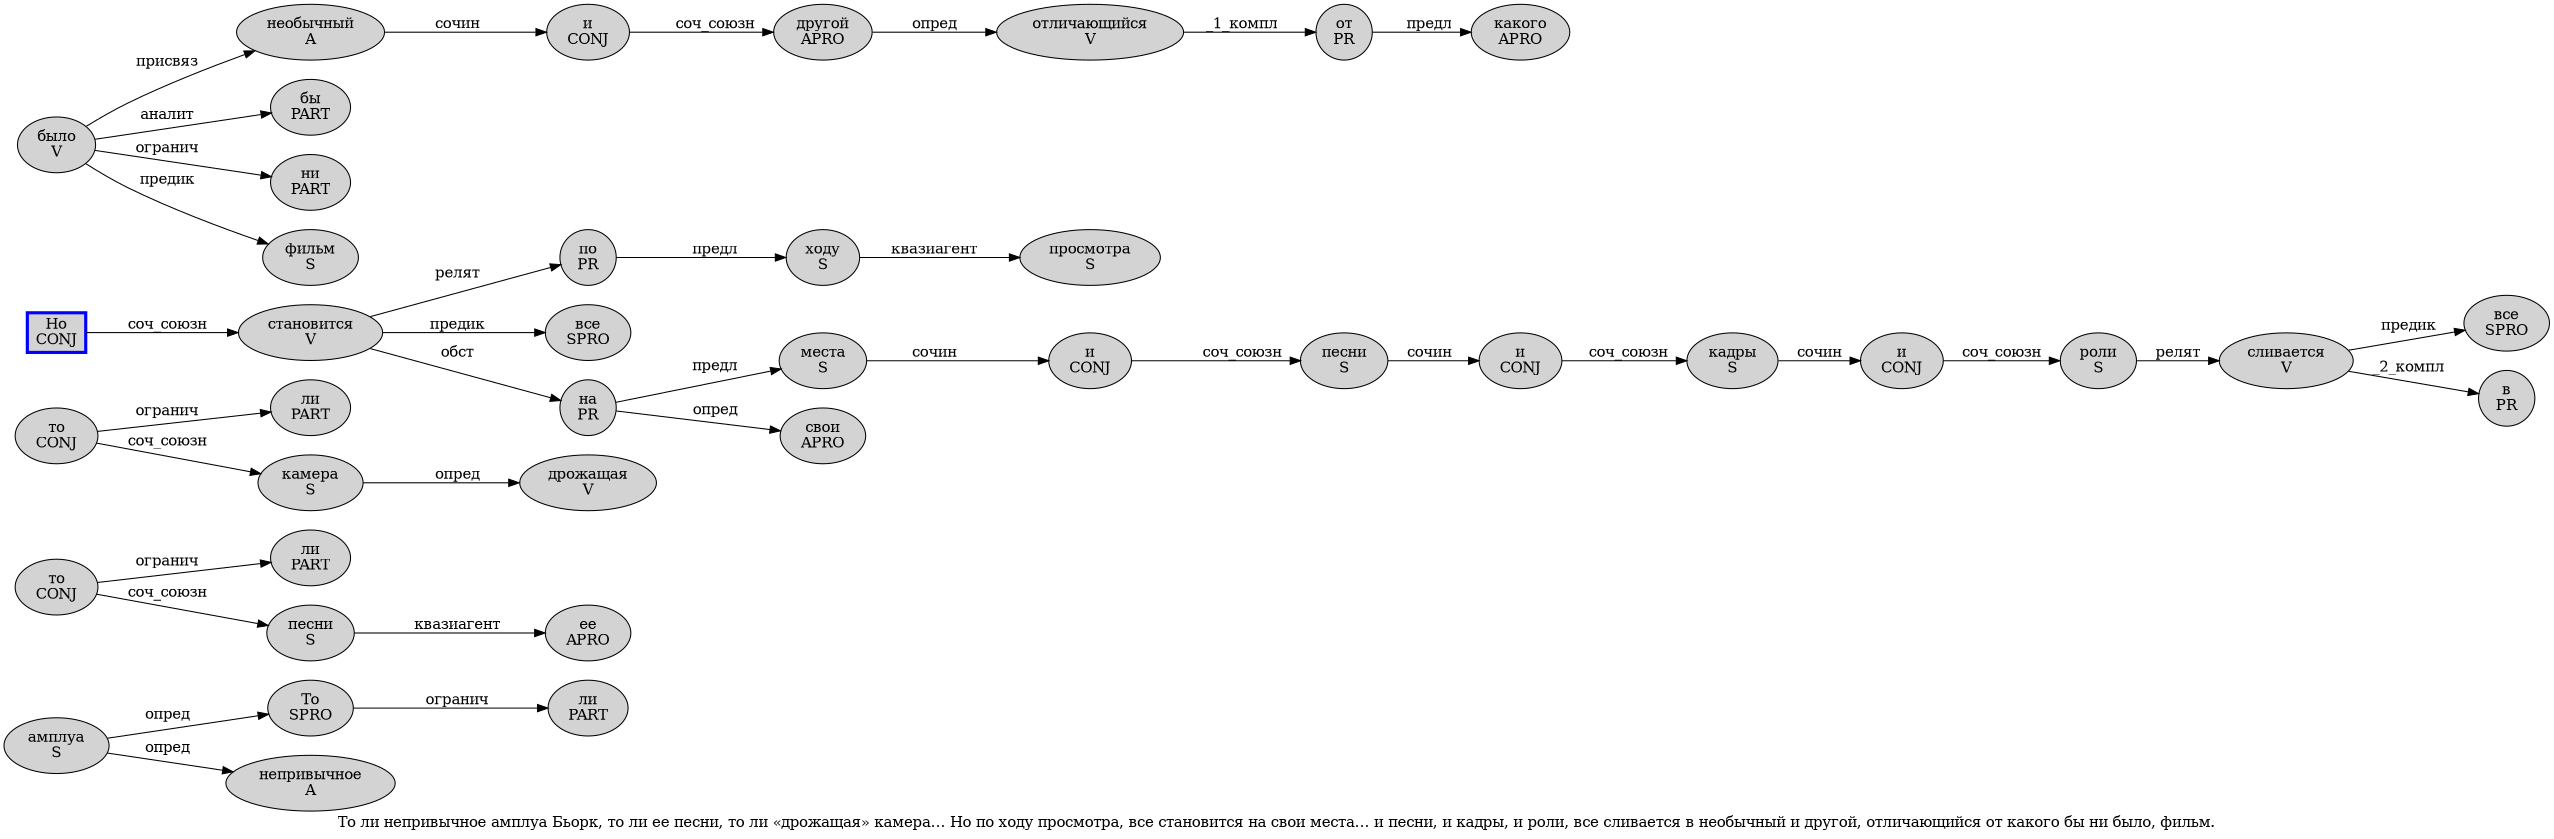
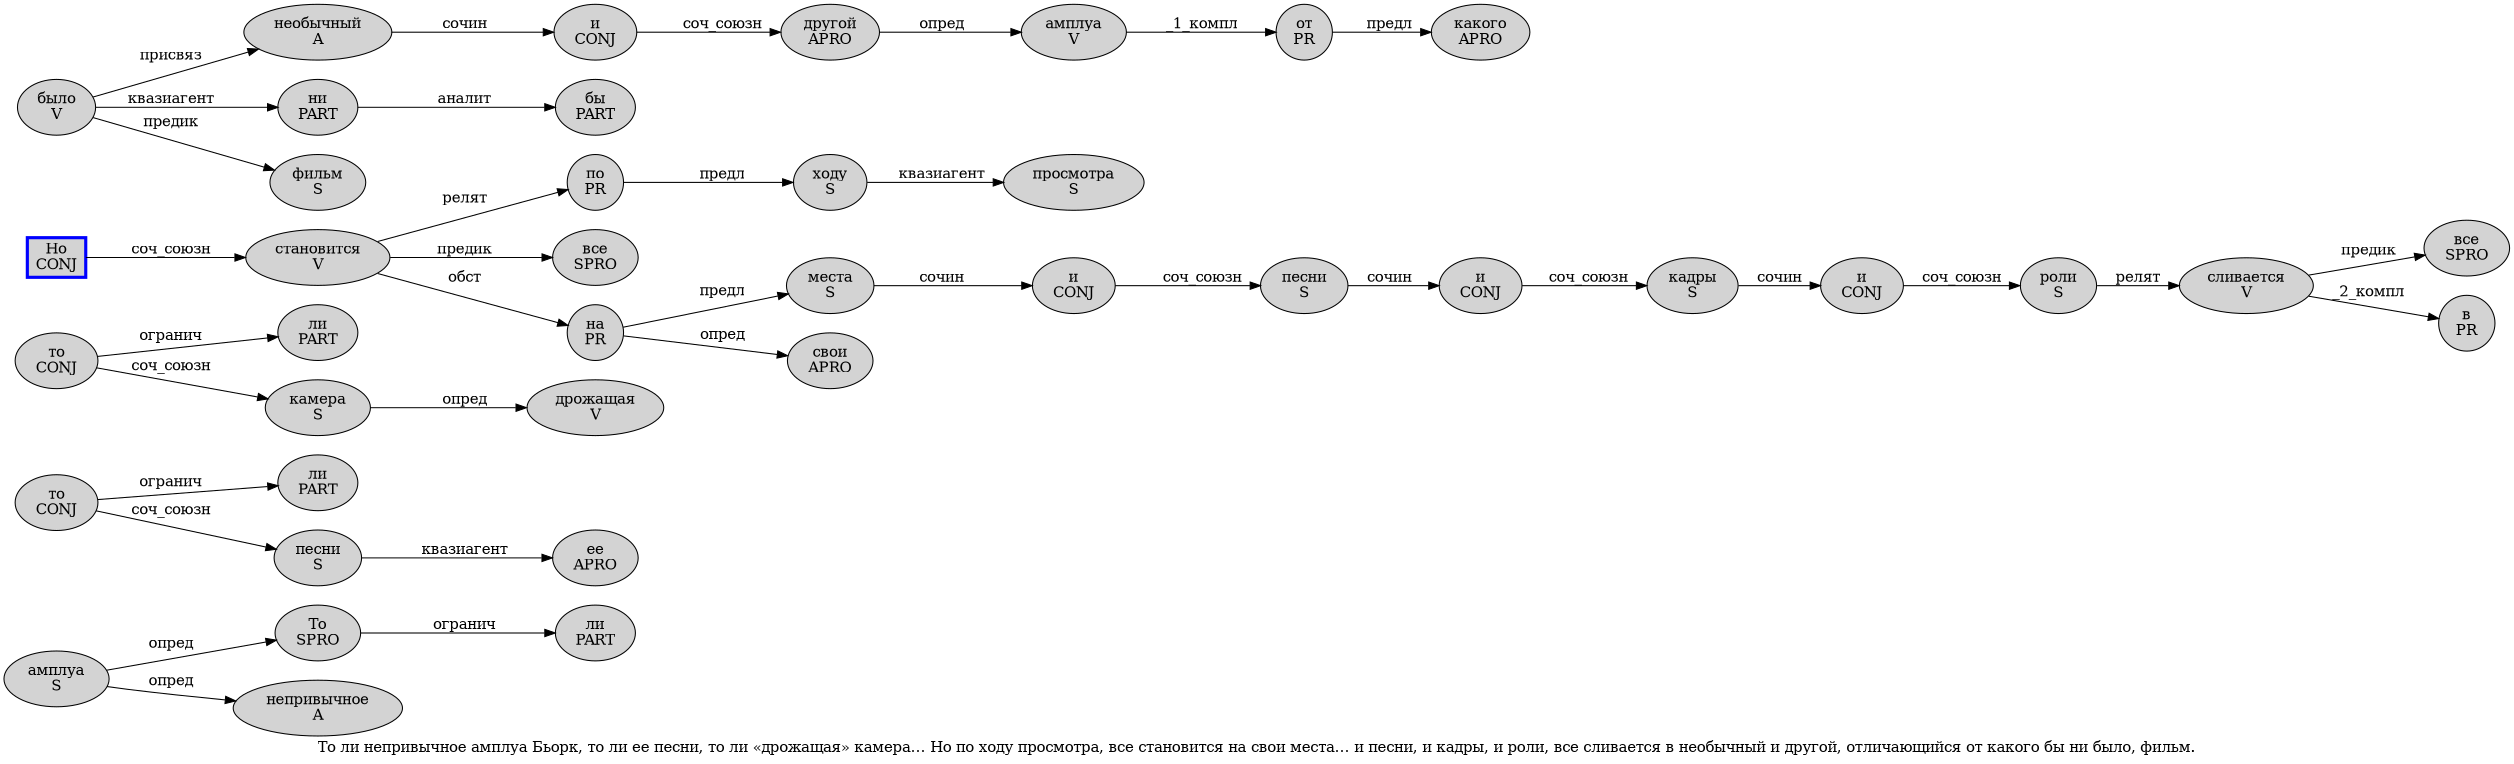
(1090, 32) -> (1074, 32)
(178, 127) -> (451, 107)
(167, 148) -> (171, 99)
